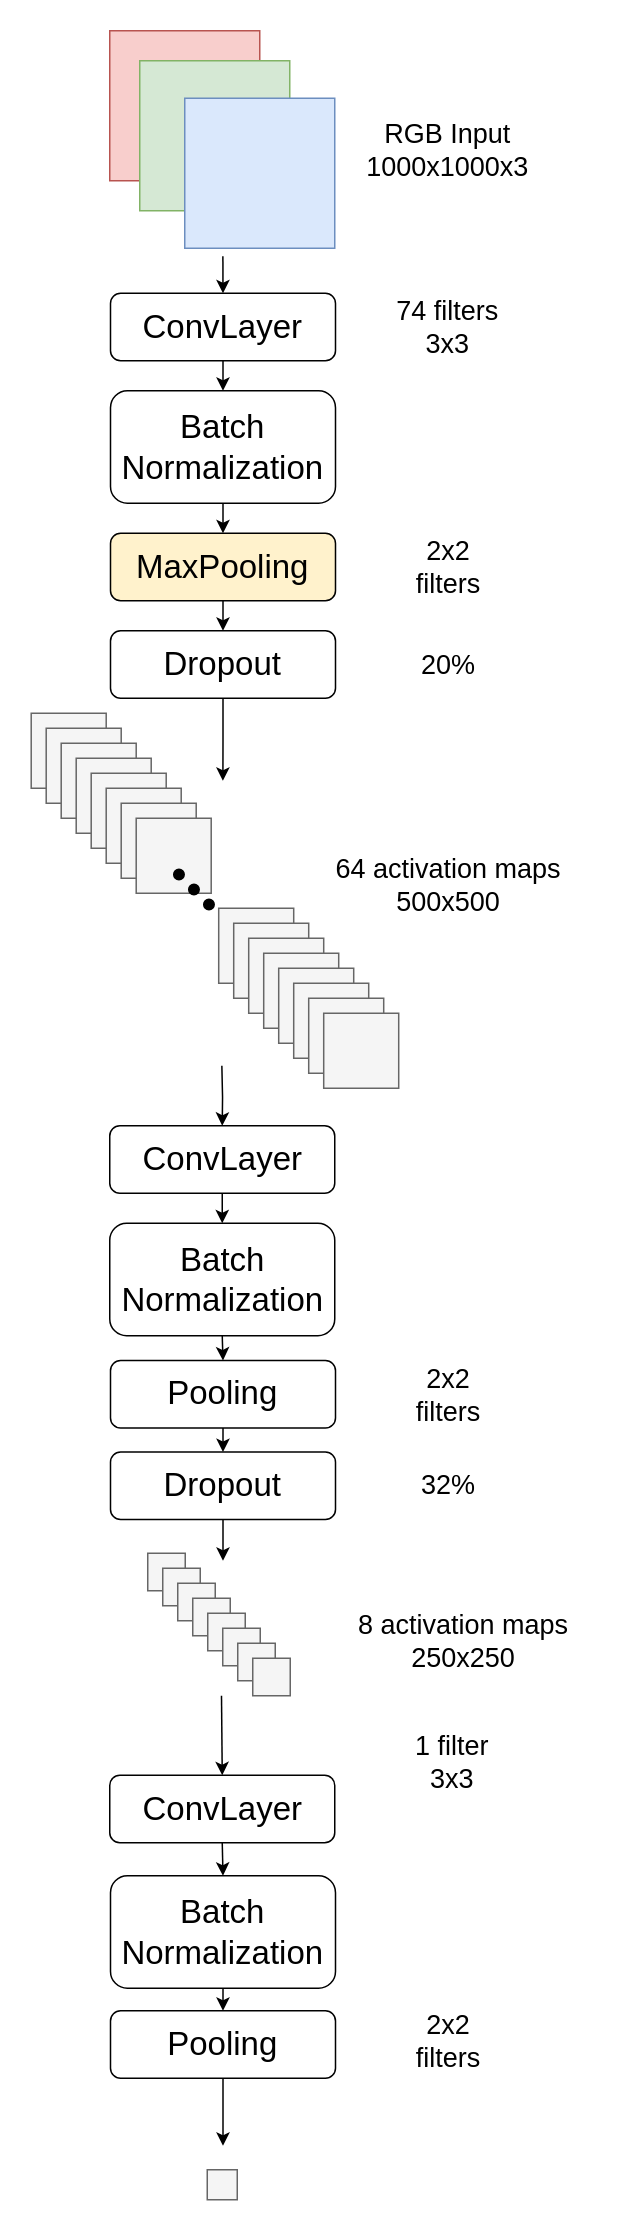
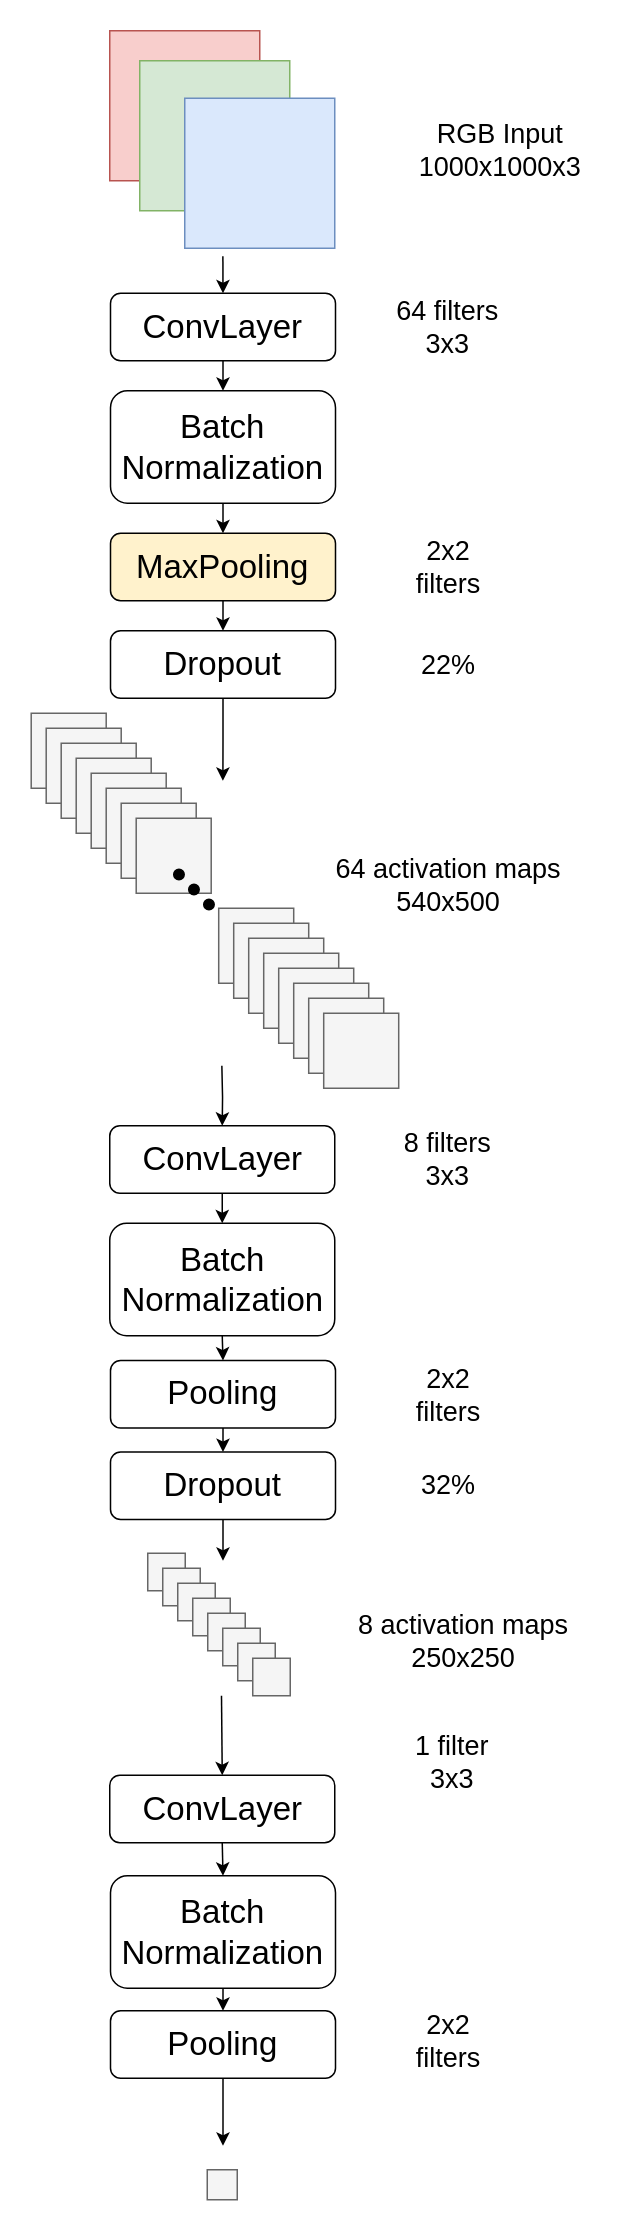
(448, 151) -> (500, 151)
(448, 328) -> (448, 328)
(449, 665) -> (449, 665)
(449, 875) -> (449, 875)
none -> (448, 1160)
